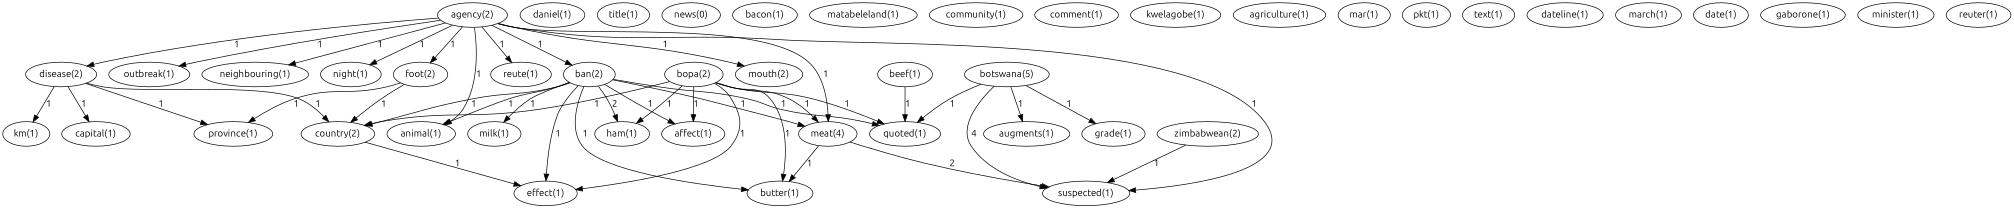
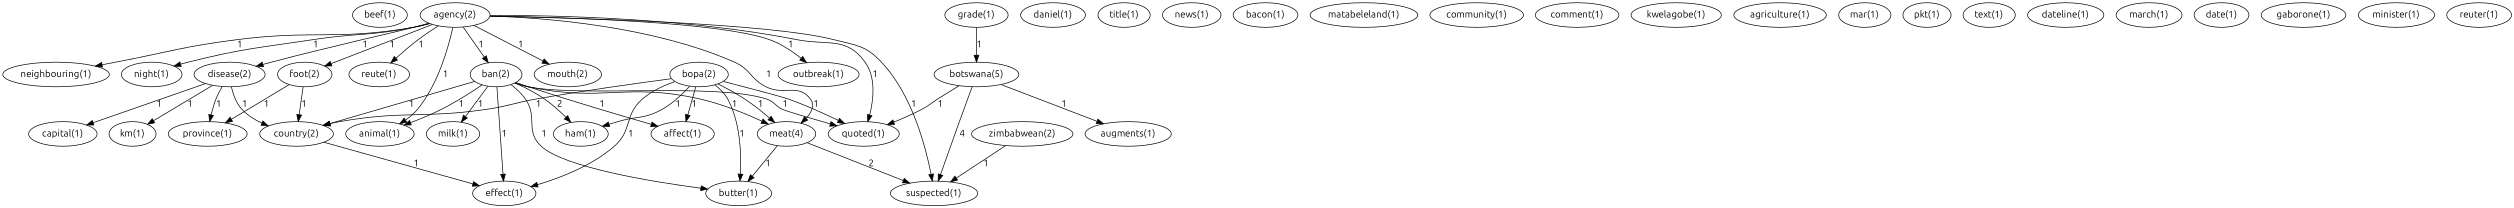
(691, 15) -> (1192, 15)
(905, 101) -> (774, 36)
(1058, 103) -> (976, 41)
